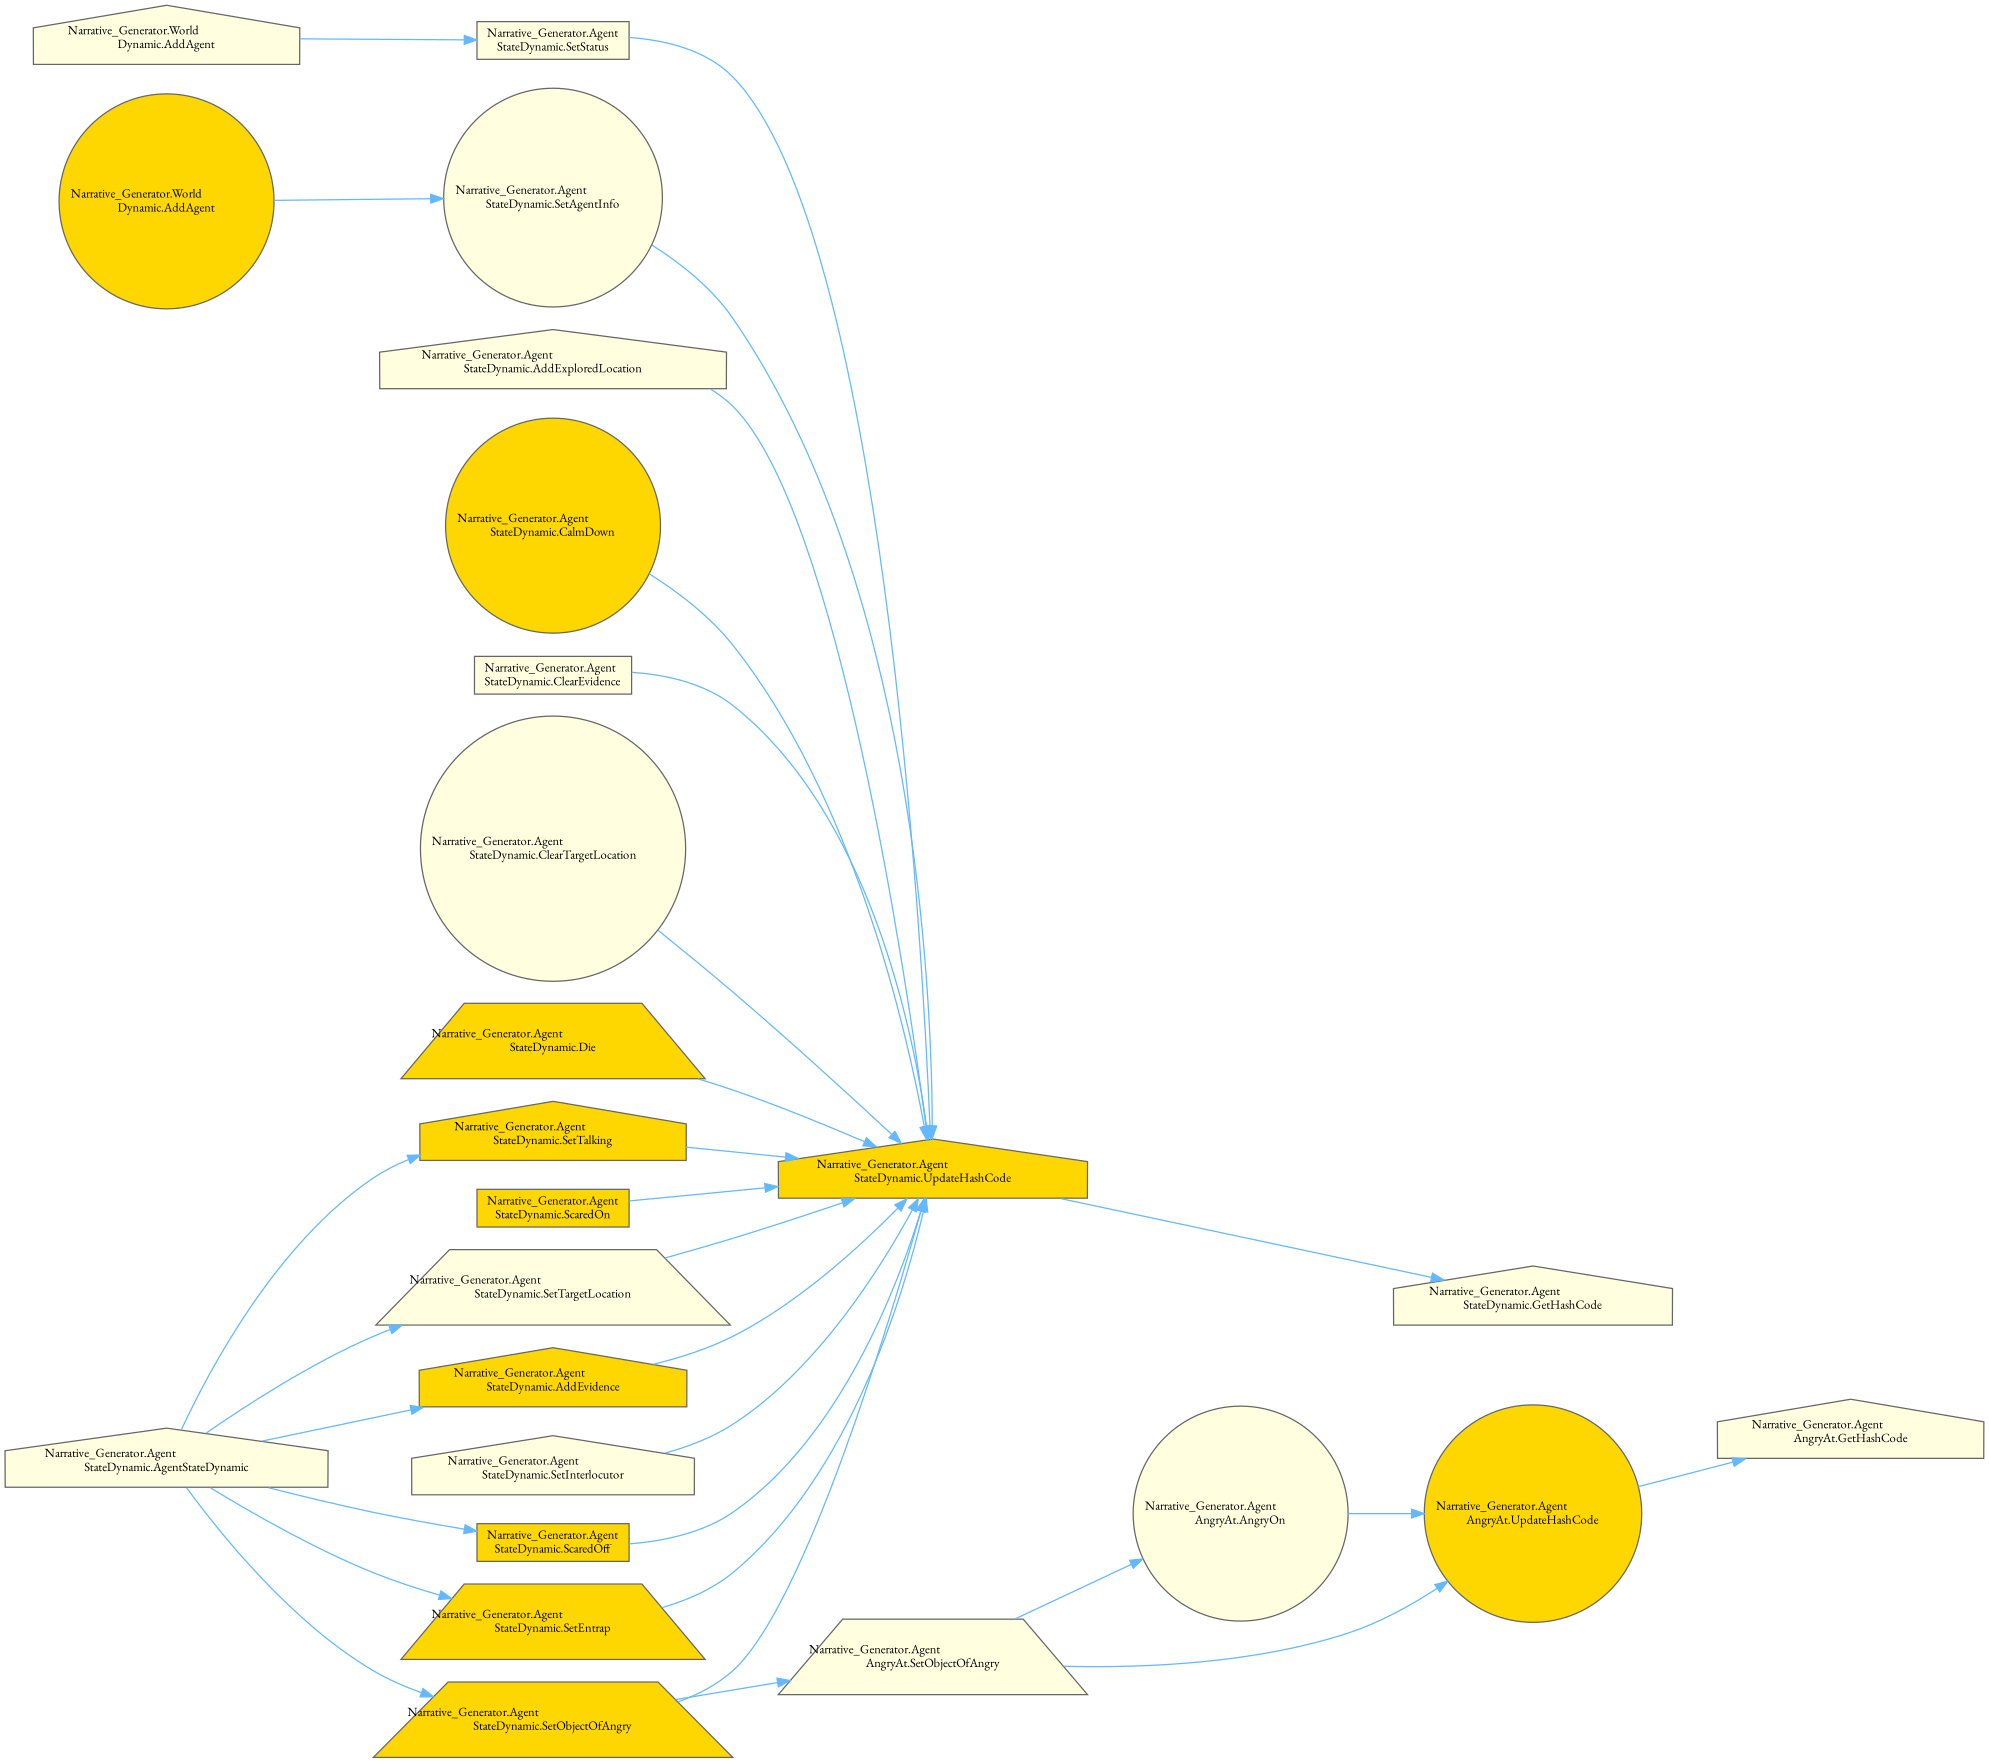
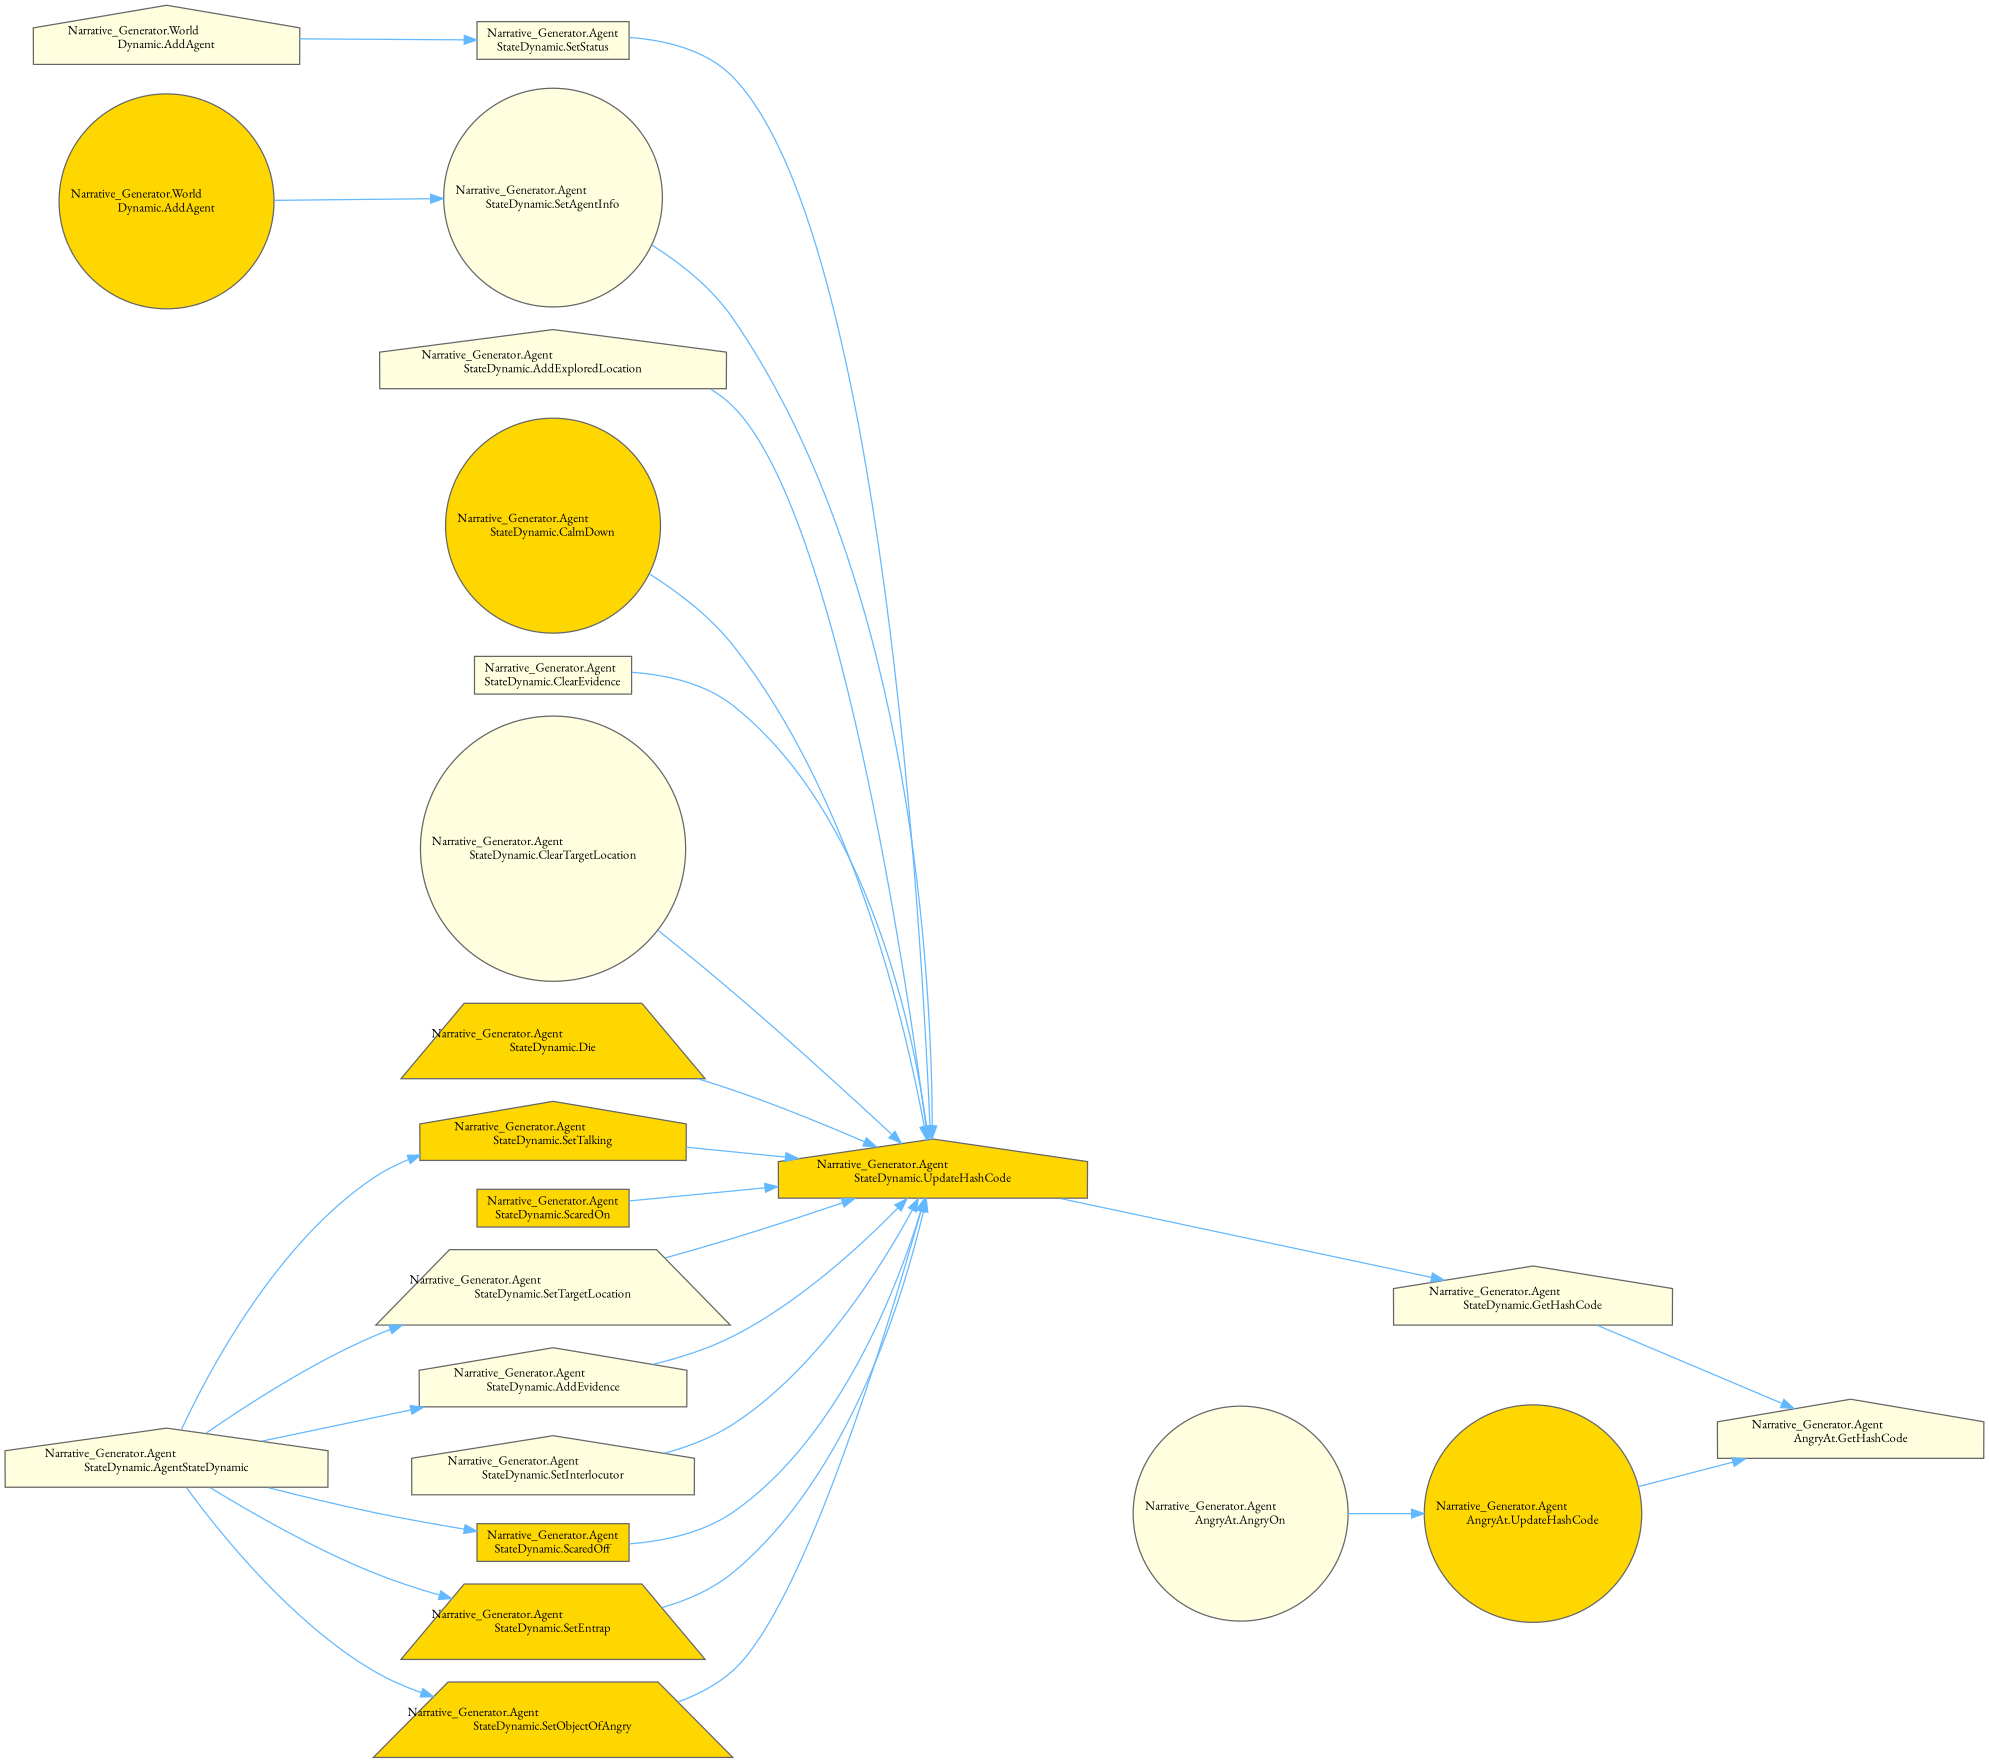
none -> (1690, 1365)
(553, 1380) -> (553, 1380)
(933, 1657) -> none
